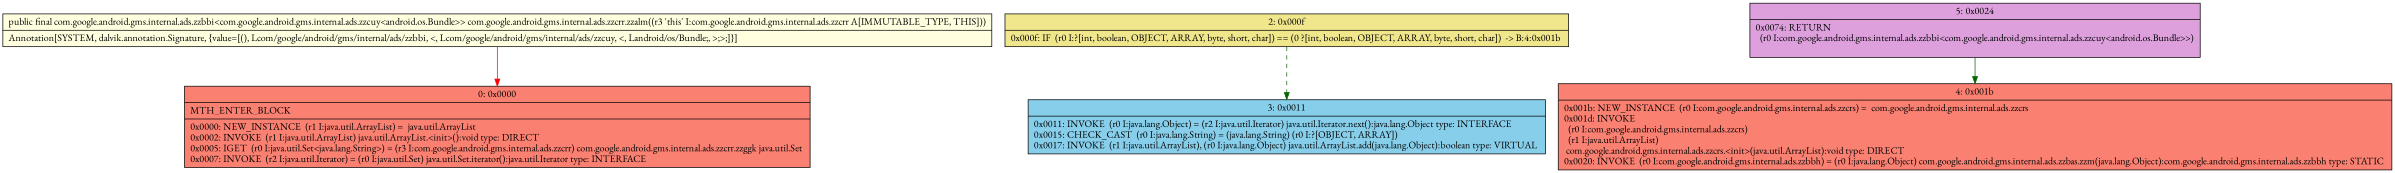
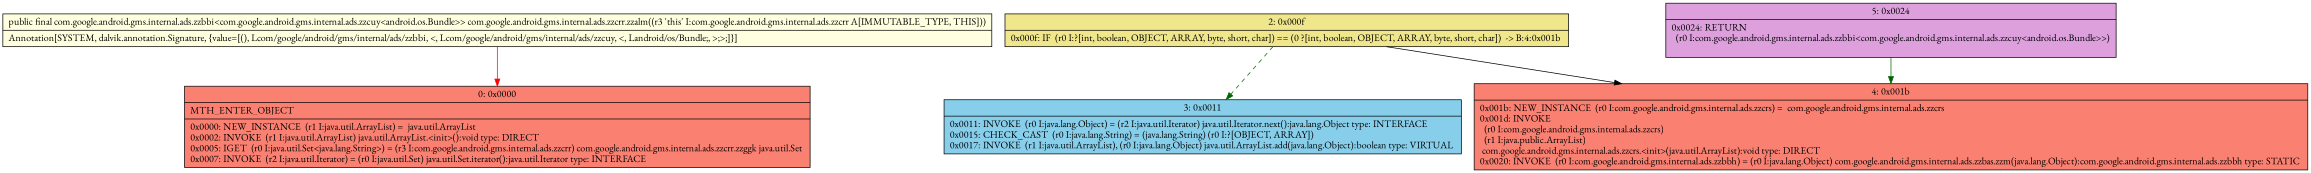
(1795, 27) -> (1711, 27)
none -> (1500, 65)
(241, 110) -> (242, 110)
(1611, 140) -> (1533, 140)
